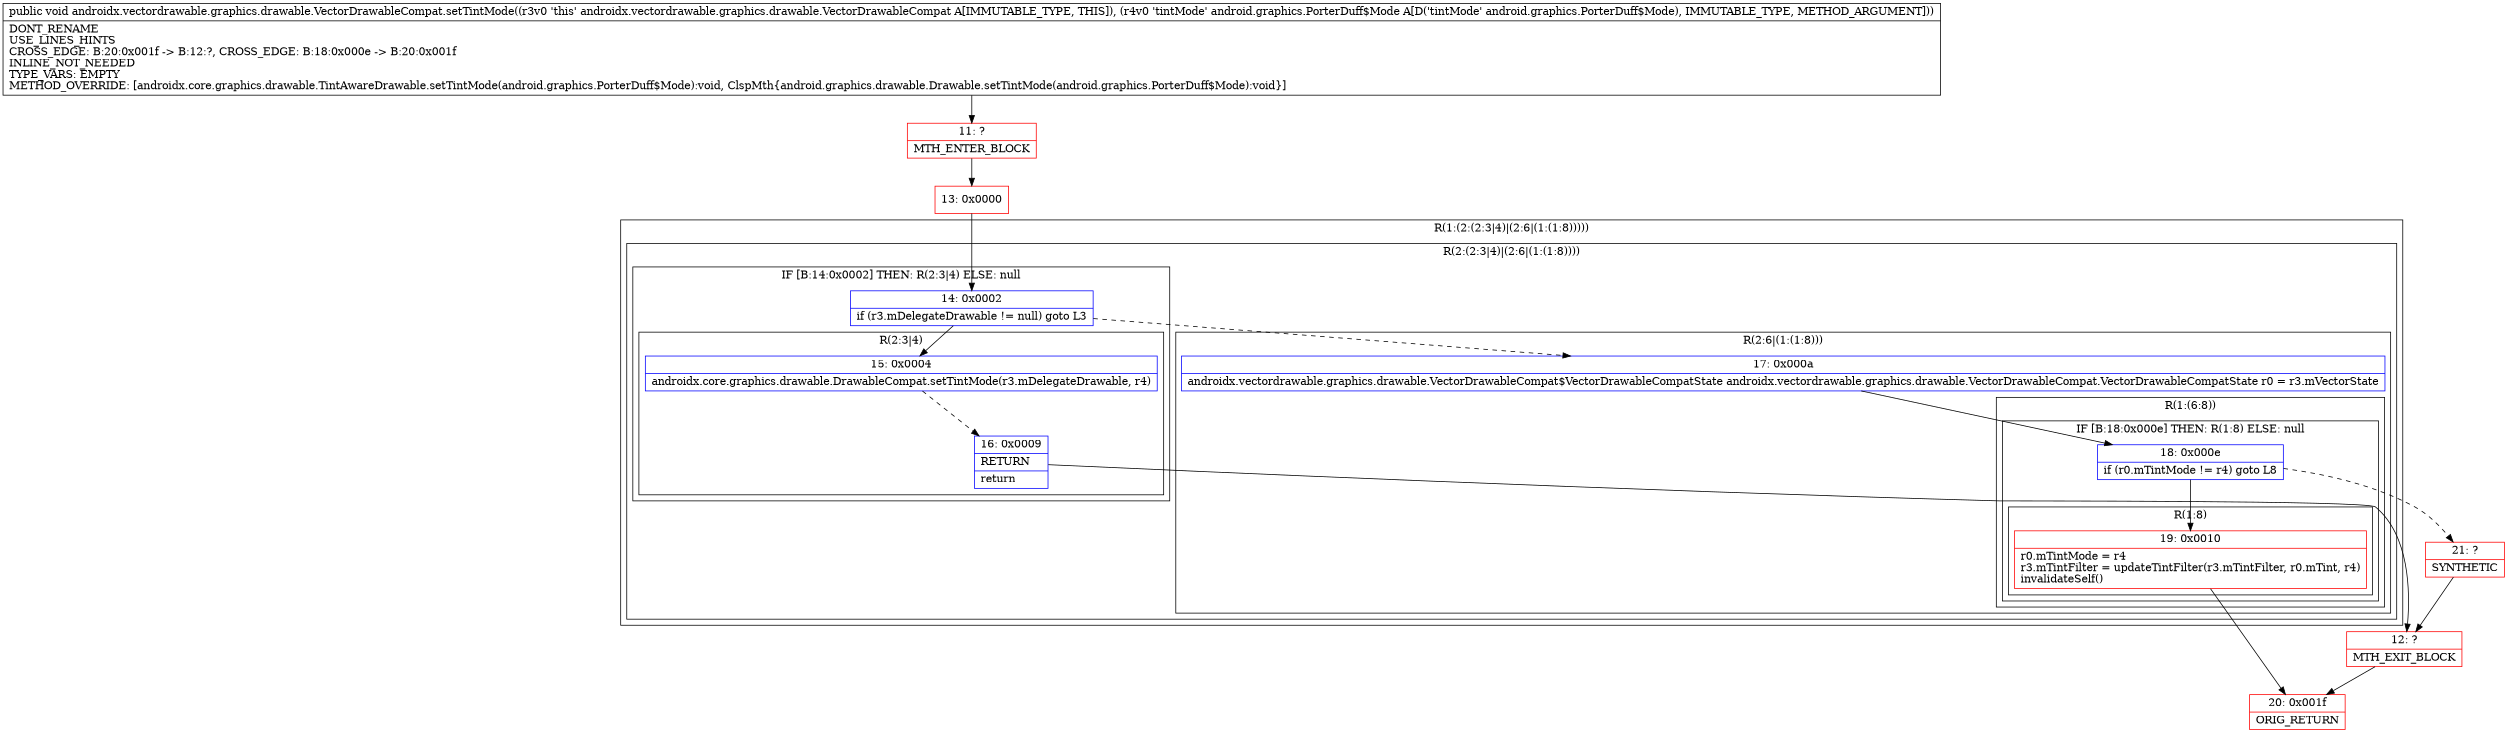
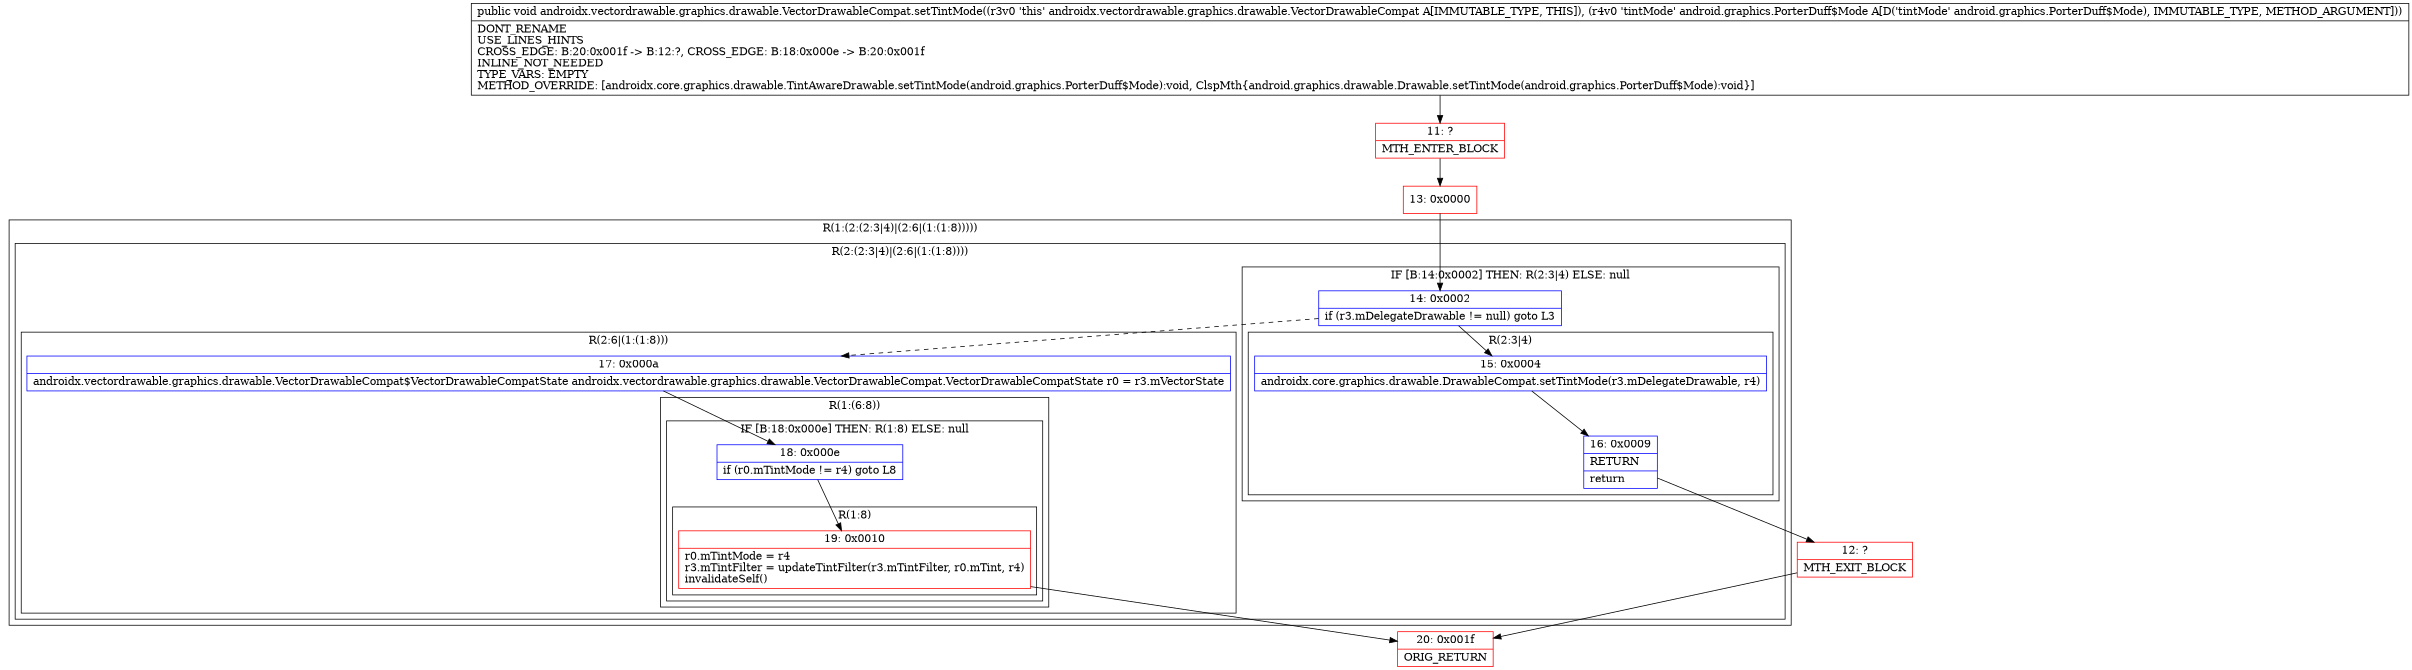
(948, 411) -> (1557, 411)
(2465, 560) -> none
